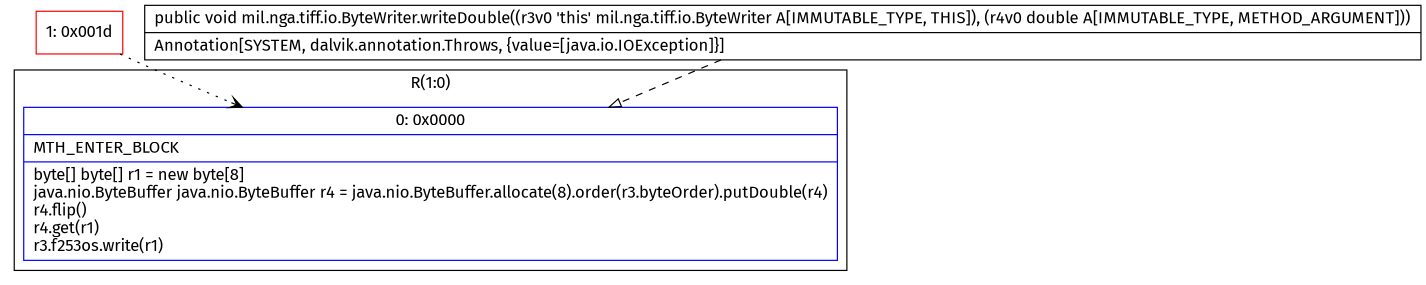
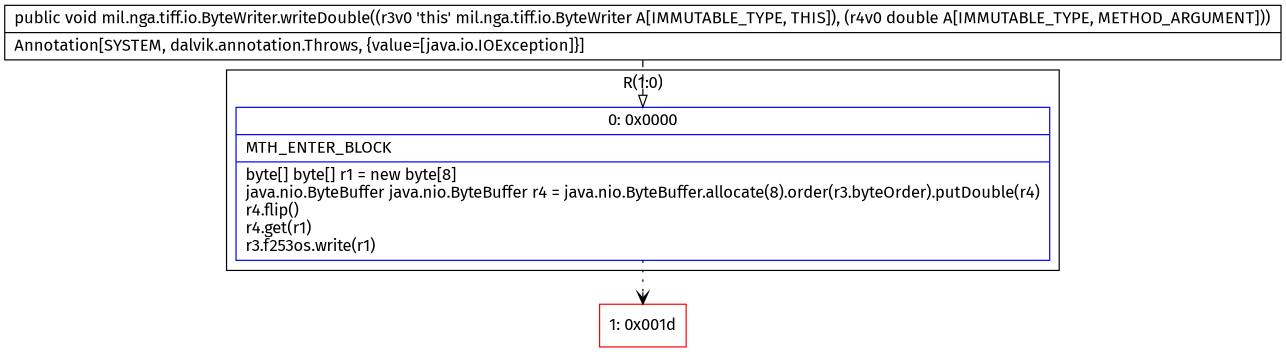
(176, 79) -> (643, 278)
